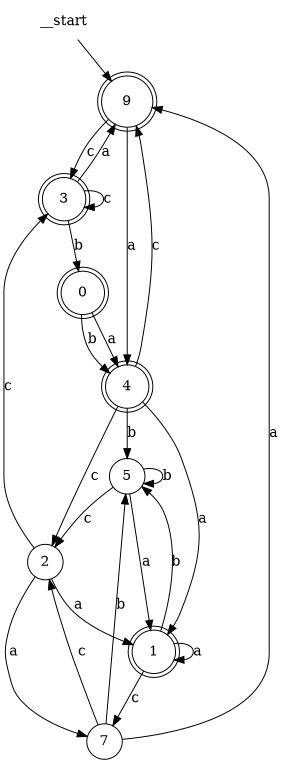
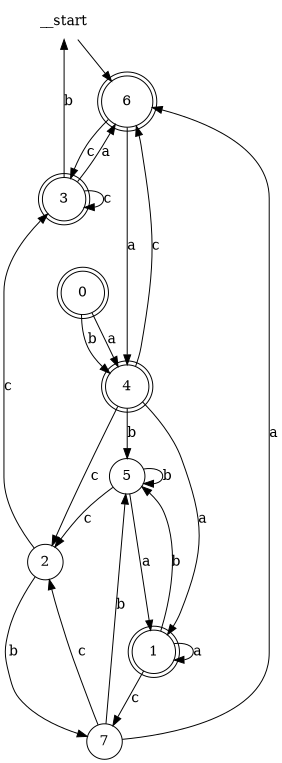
(127, 102) -> (127, 102)
(72, 241) -> (64, 113)
(81, 618) -> none
(14, 652) -> (14, 652)
